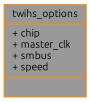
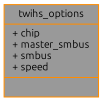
(42, 45) -> (51, 45)
